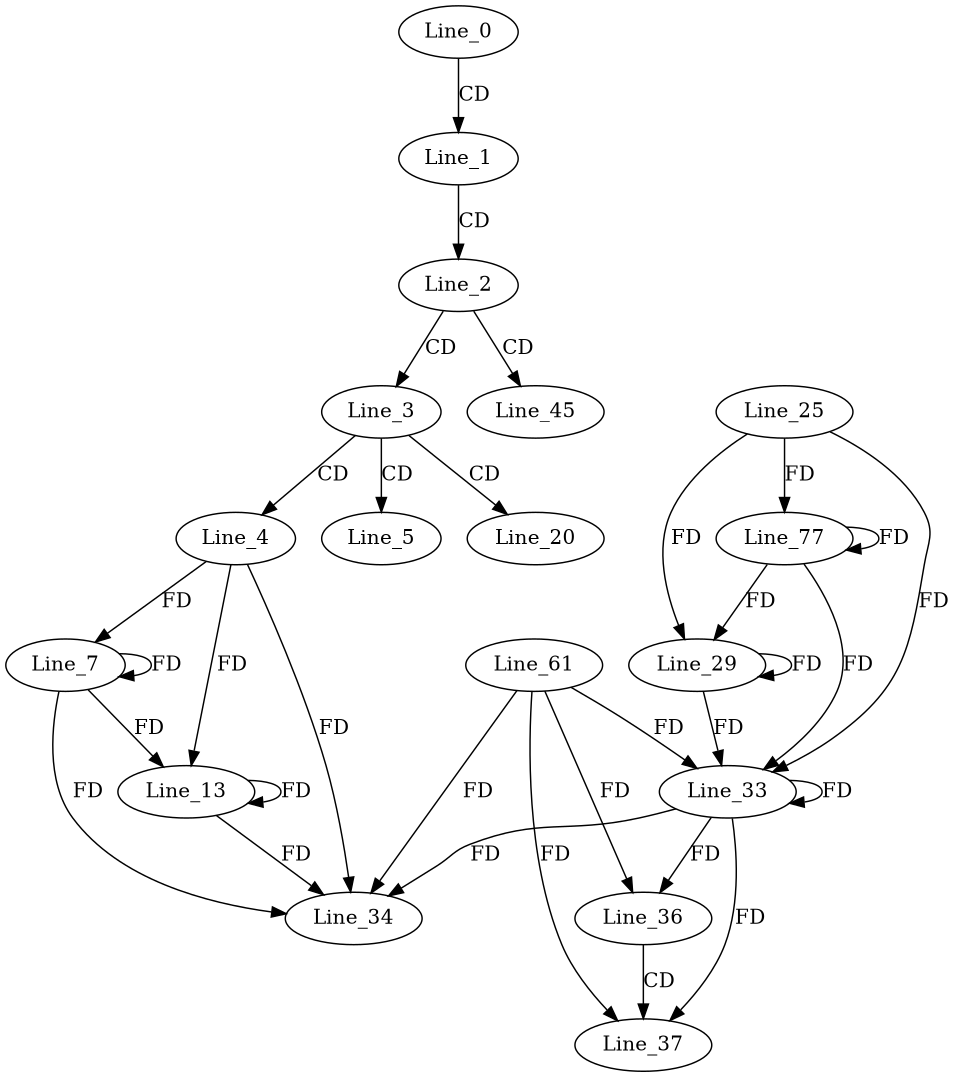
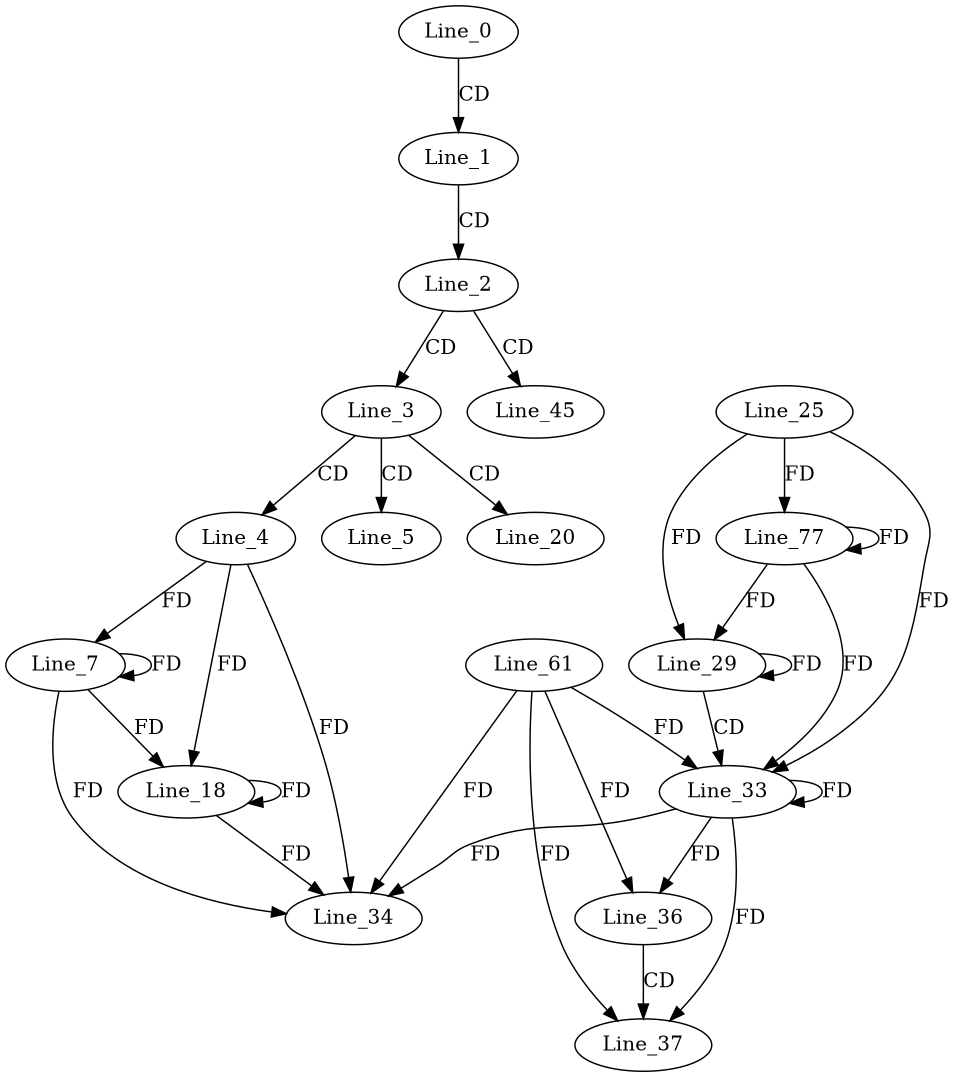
(729, 729) -> (729, 729)
(186, 792) -> (186, 792)
